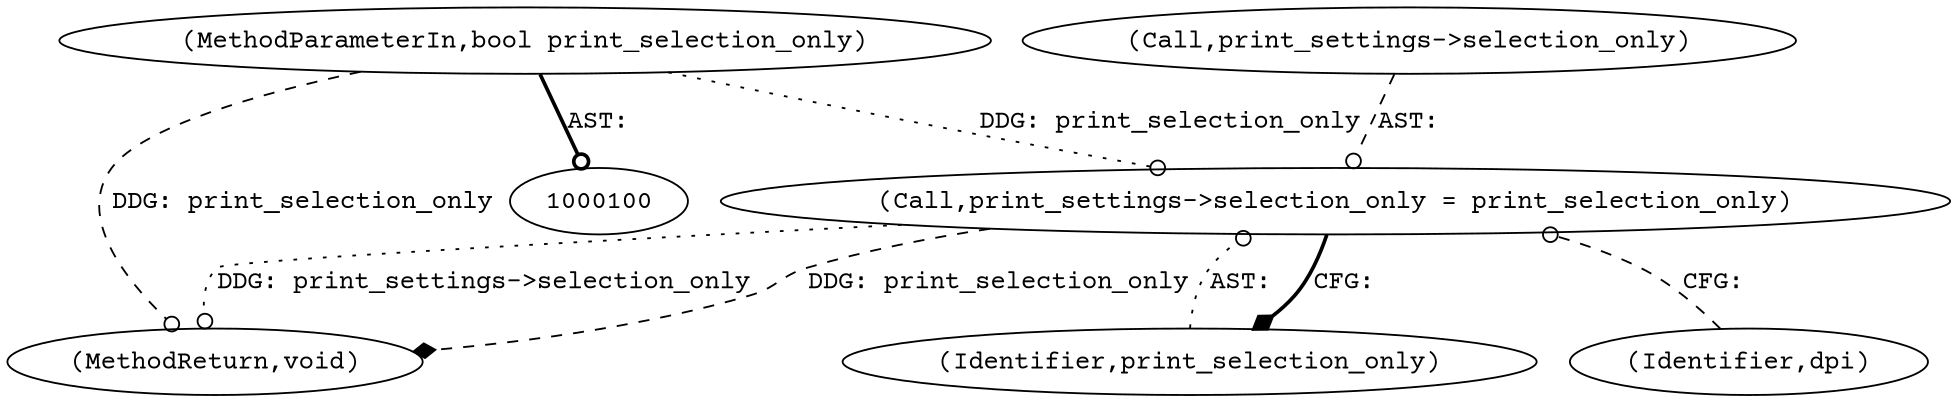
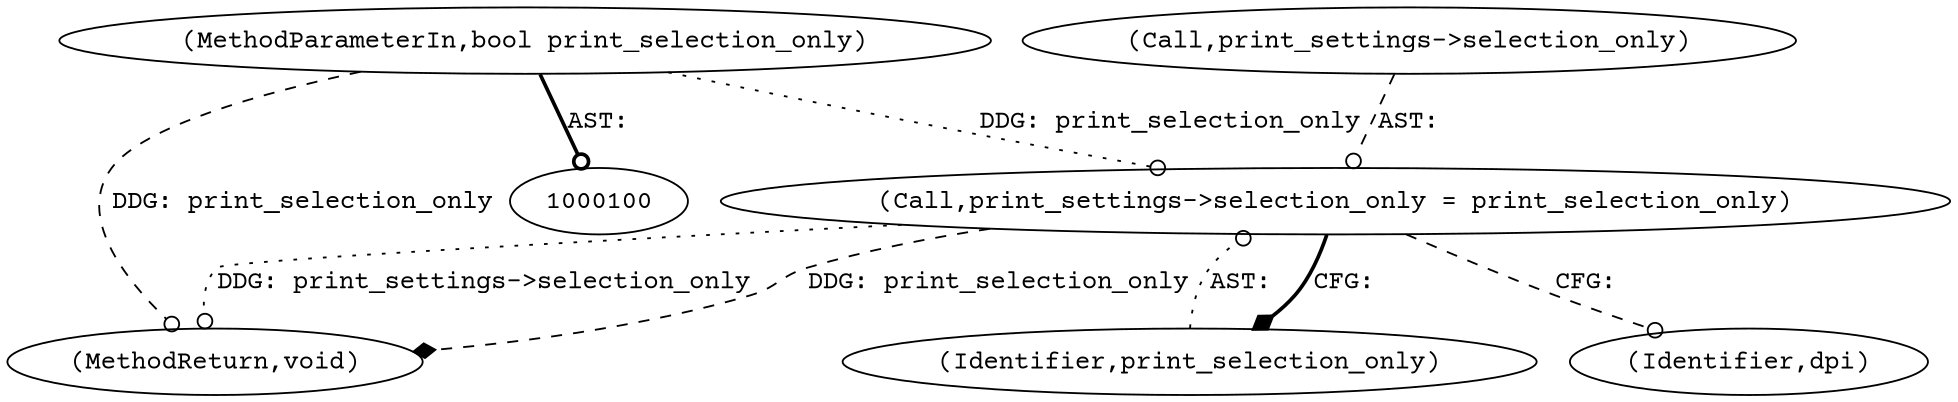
(1646, 271) -> (1526, 284)
